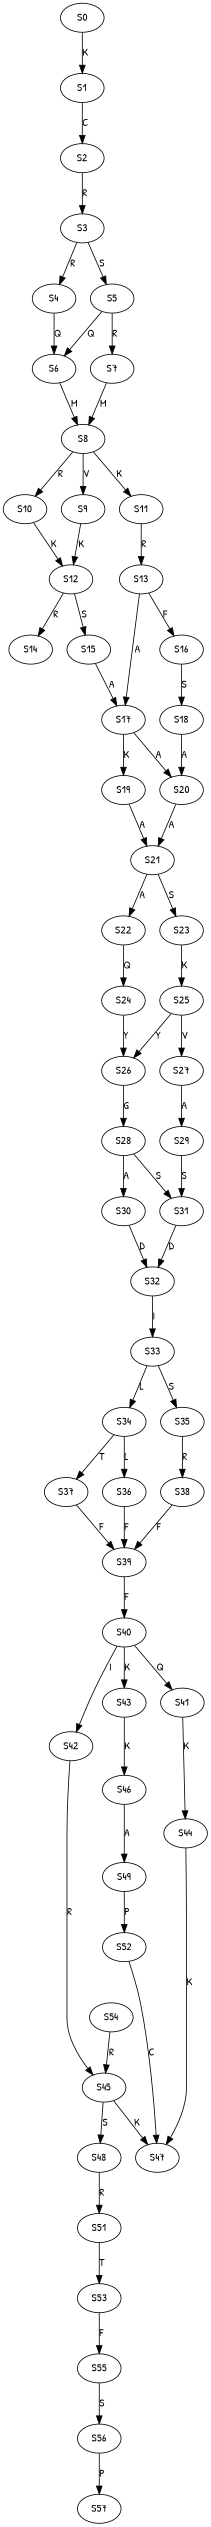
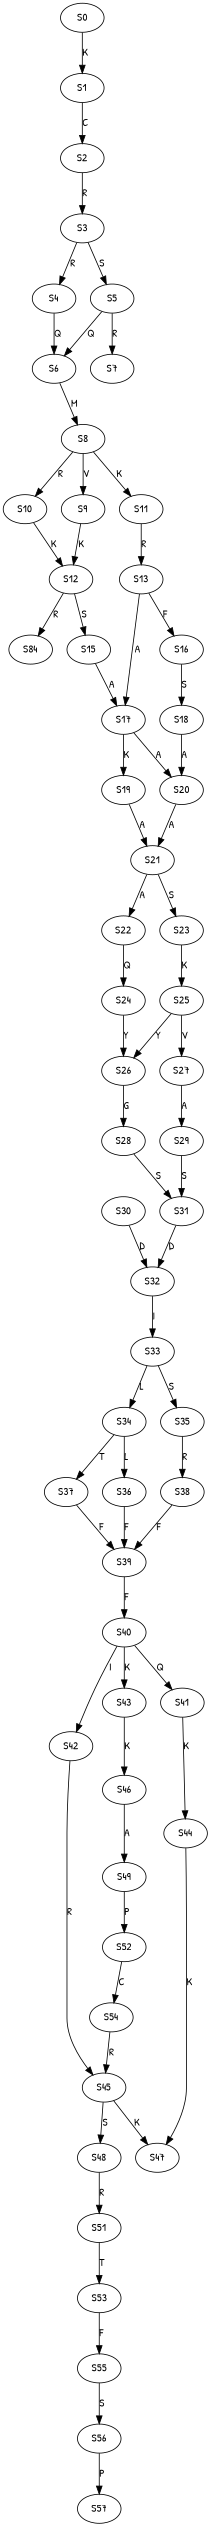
(99, 400) -> none
(31, 650) -> (31, 650)
(123, 1172) -> none
(148, 2047) -> (119, 1978)
